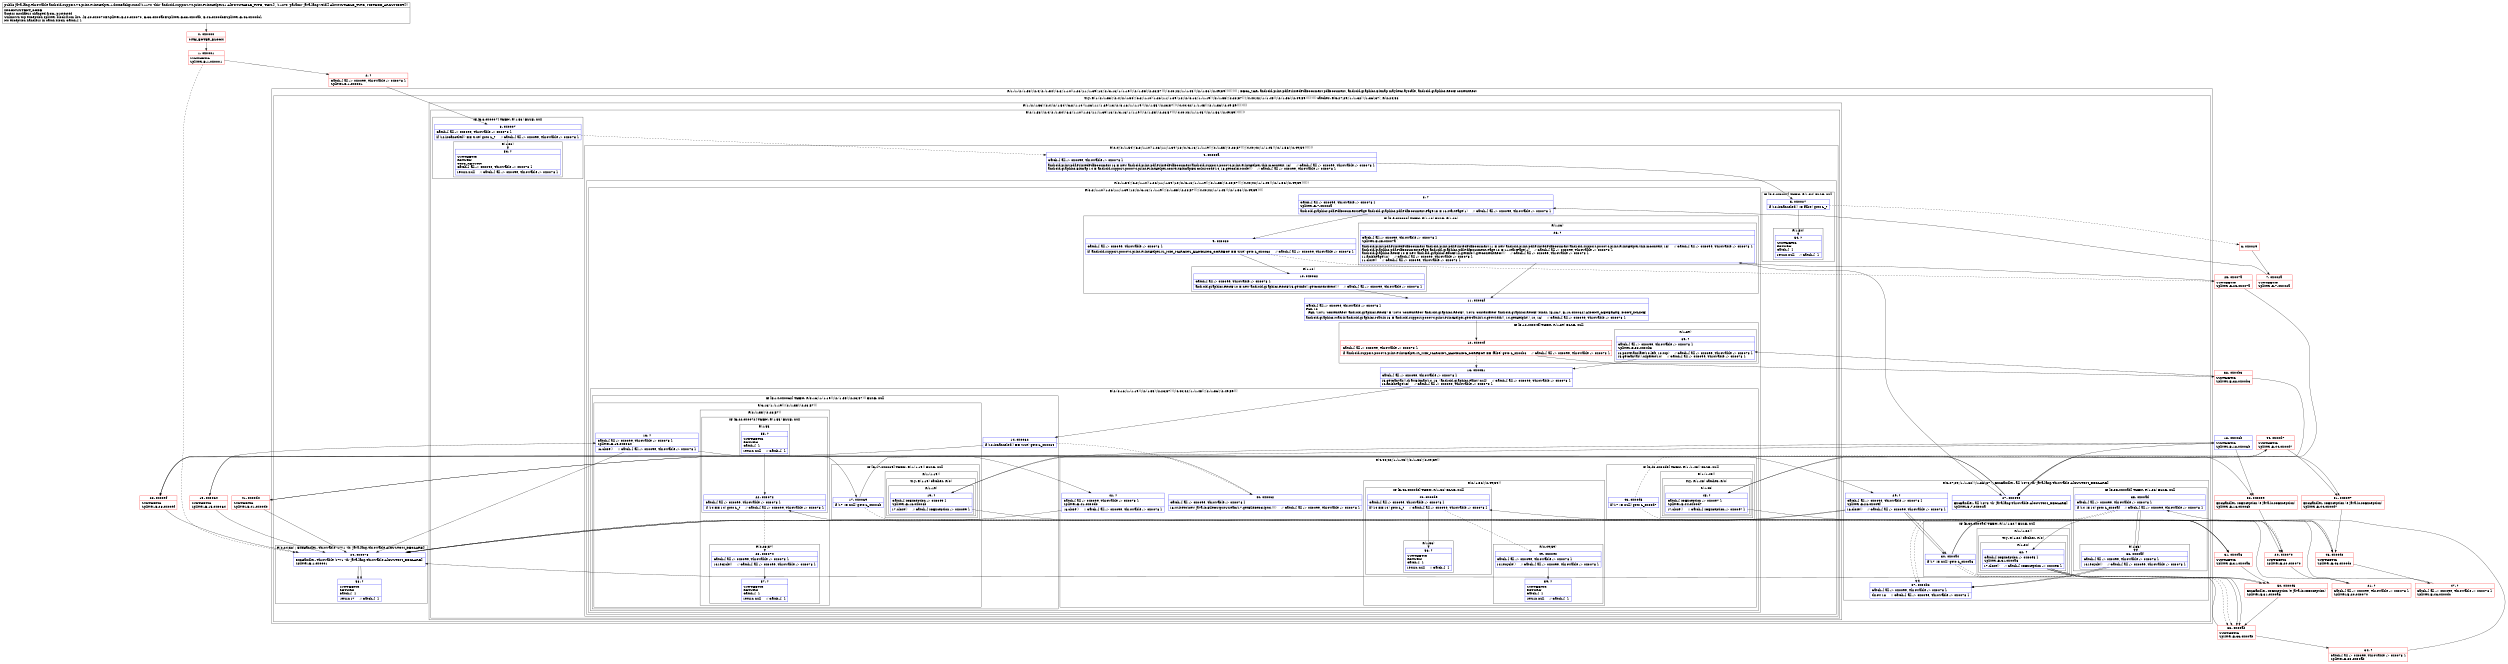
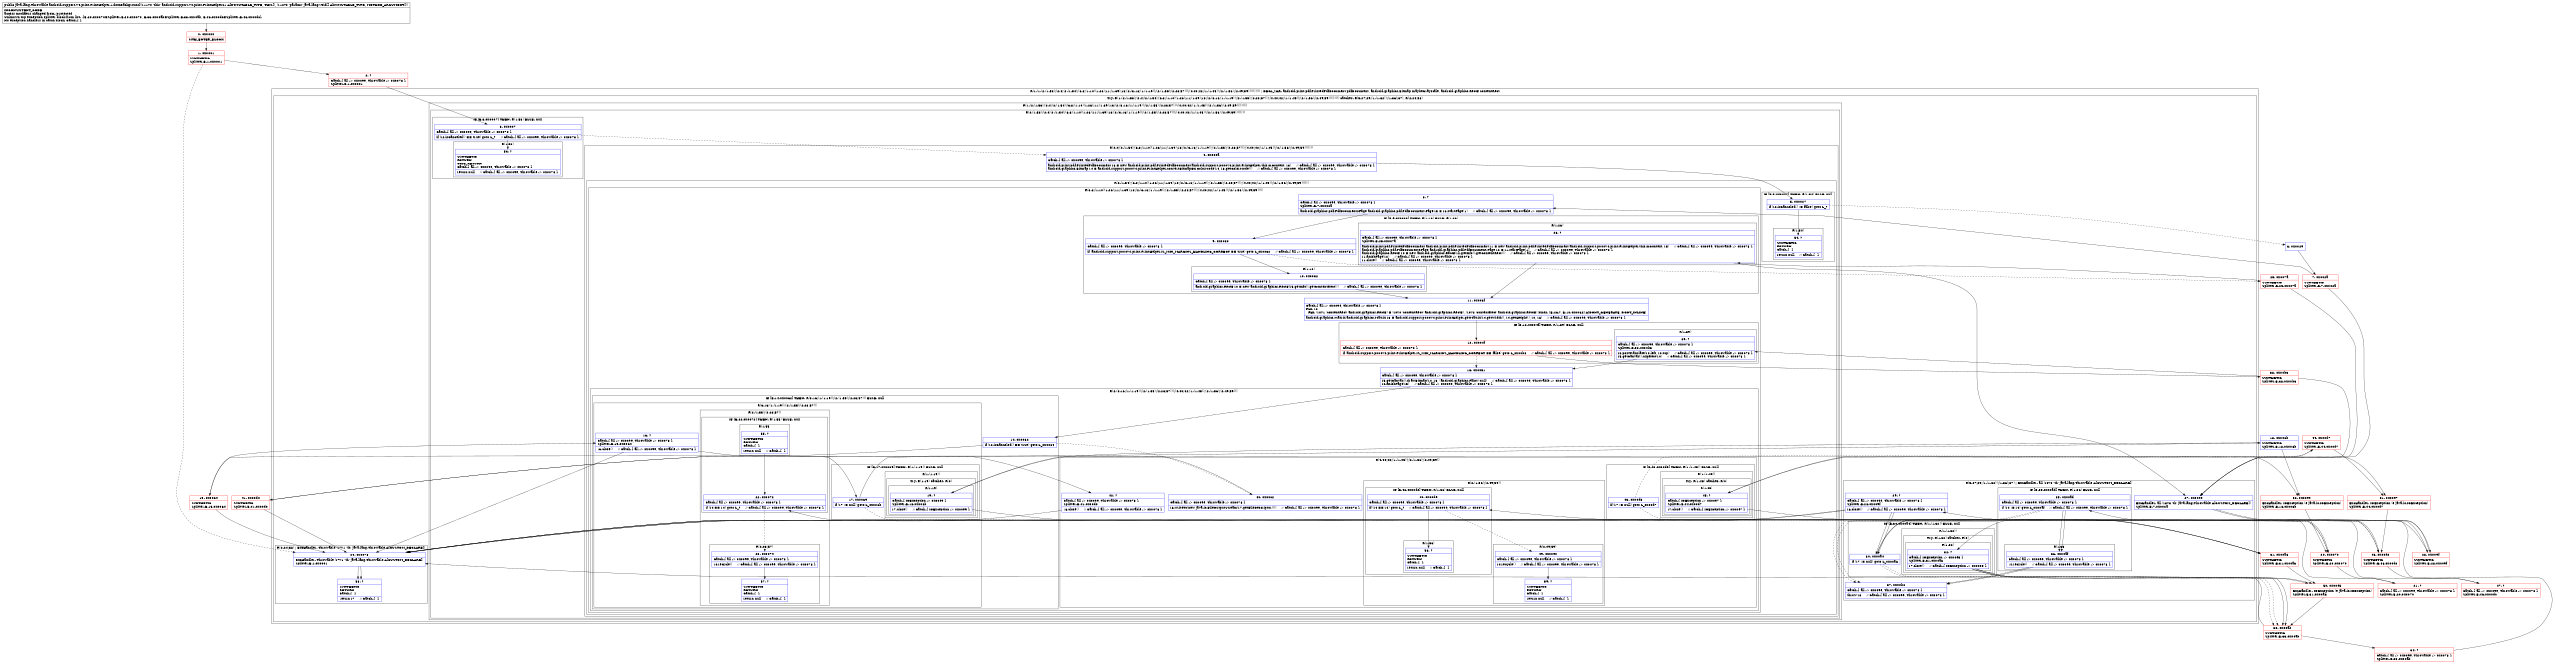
(2249, 247) -> (2295, 247)
(2111, 450) -> (2362, 449)
(1354, 520) -> (1377, 520)
